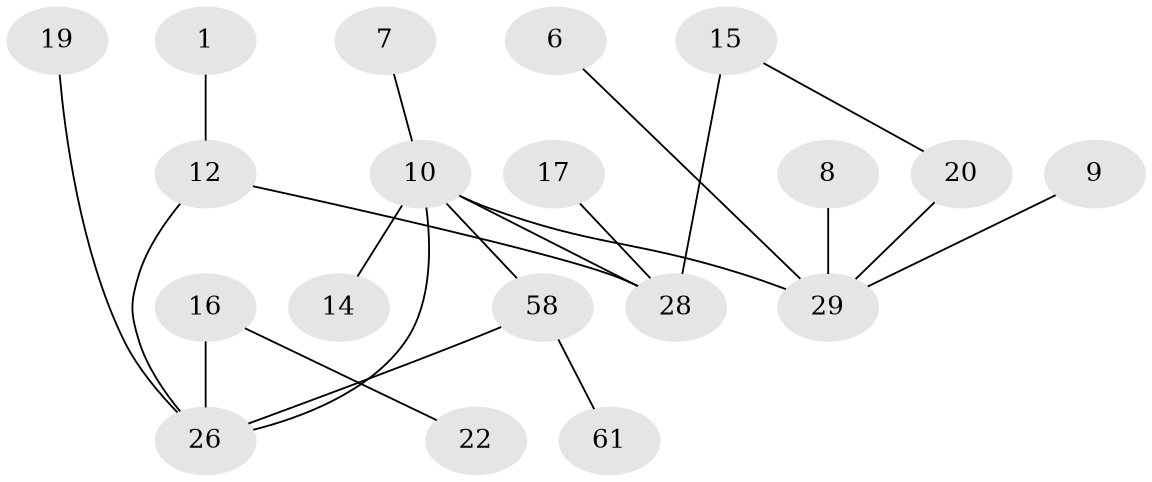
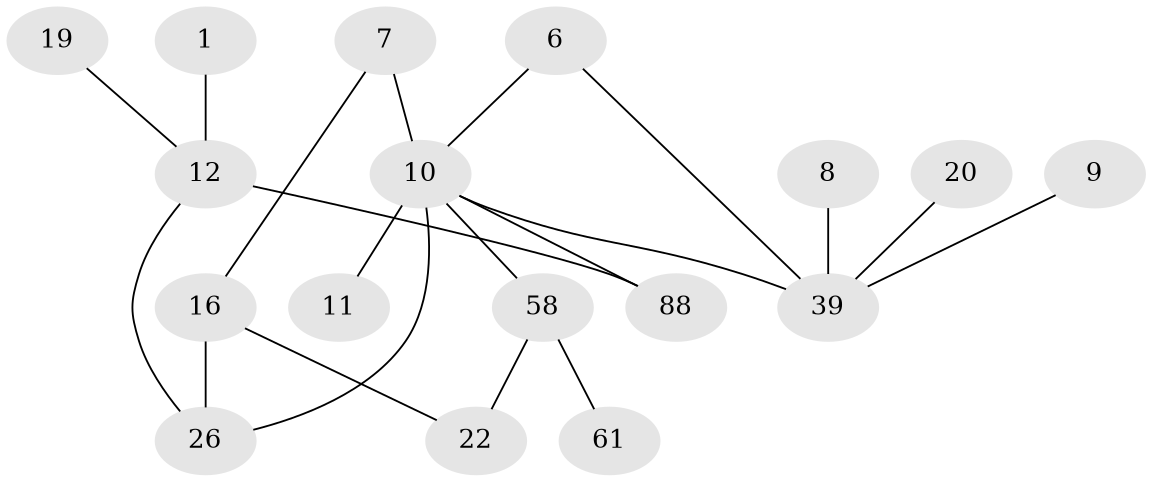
(726, 41) -> none
none -> (488, 107)
none -> (296, 174)
(554, 174) -> none
(92, 254) -> (132, 107)
(339, 308) -> (339, 308)
(676, 308) -> (676, 308)
(828, 308) -> (828, 308)
(400, 367) -> (509, 374)
